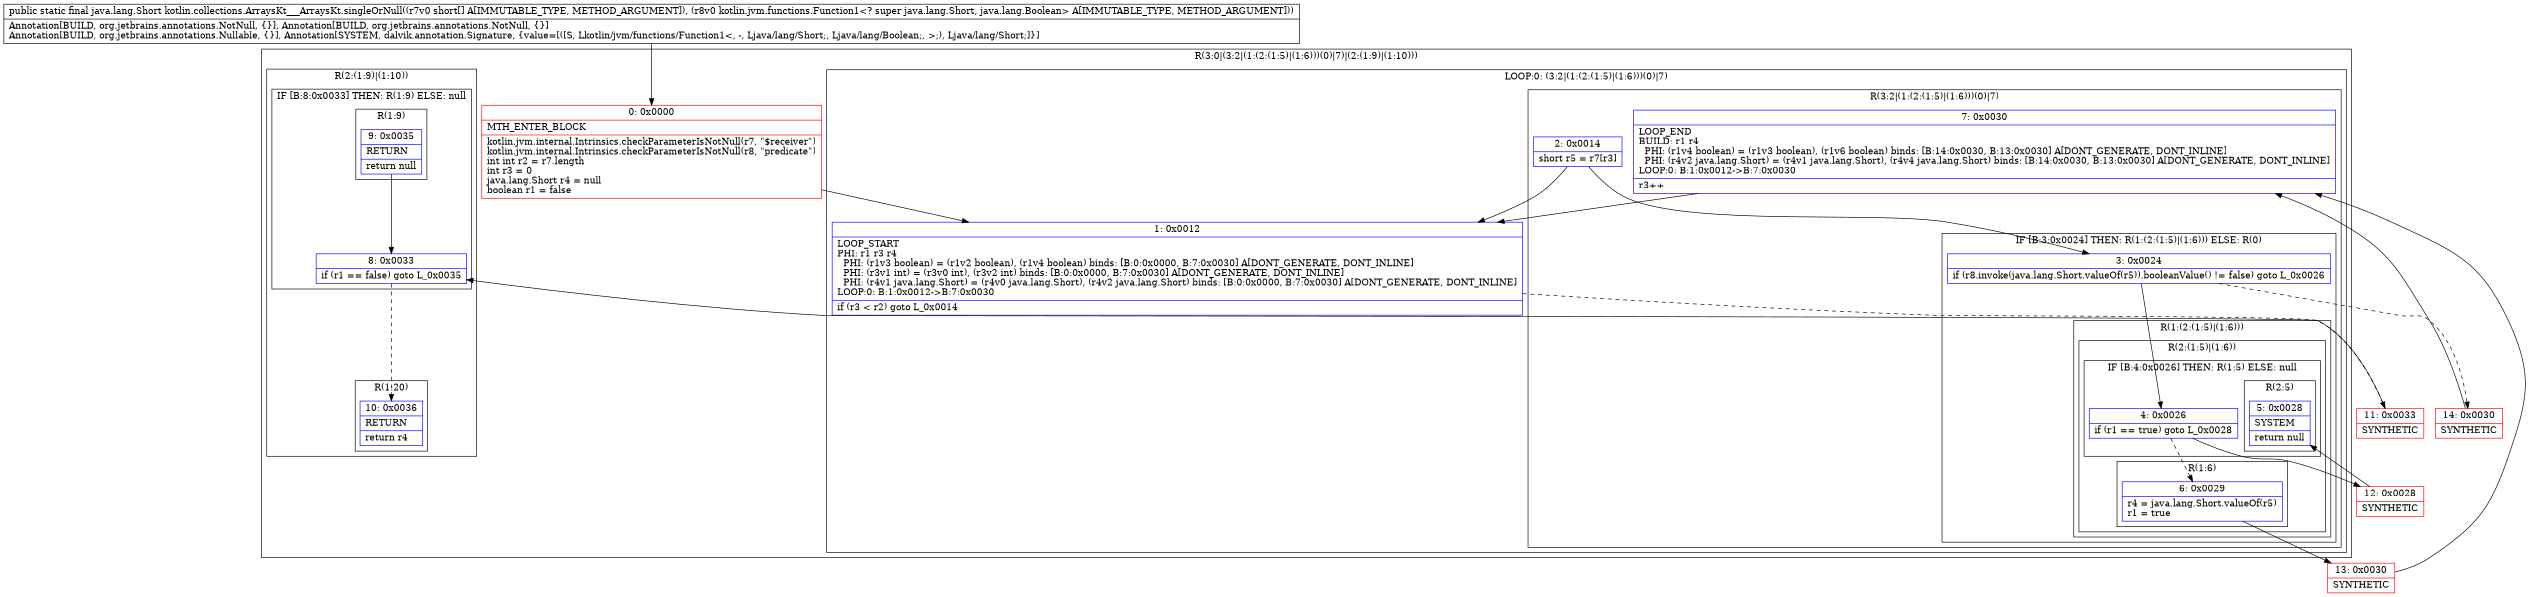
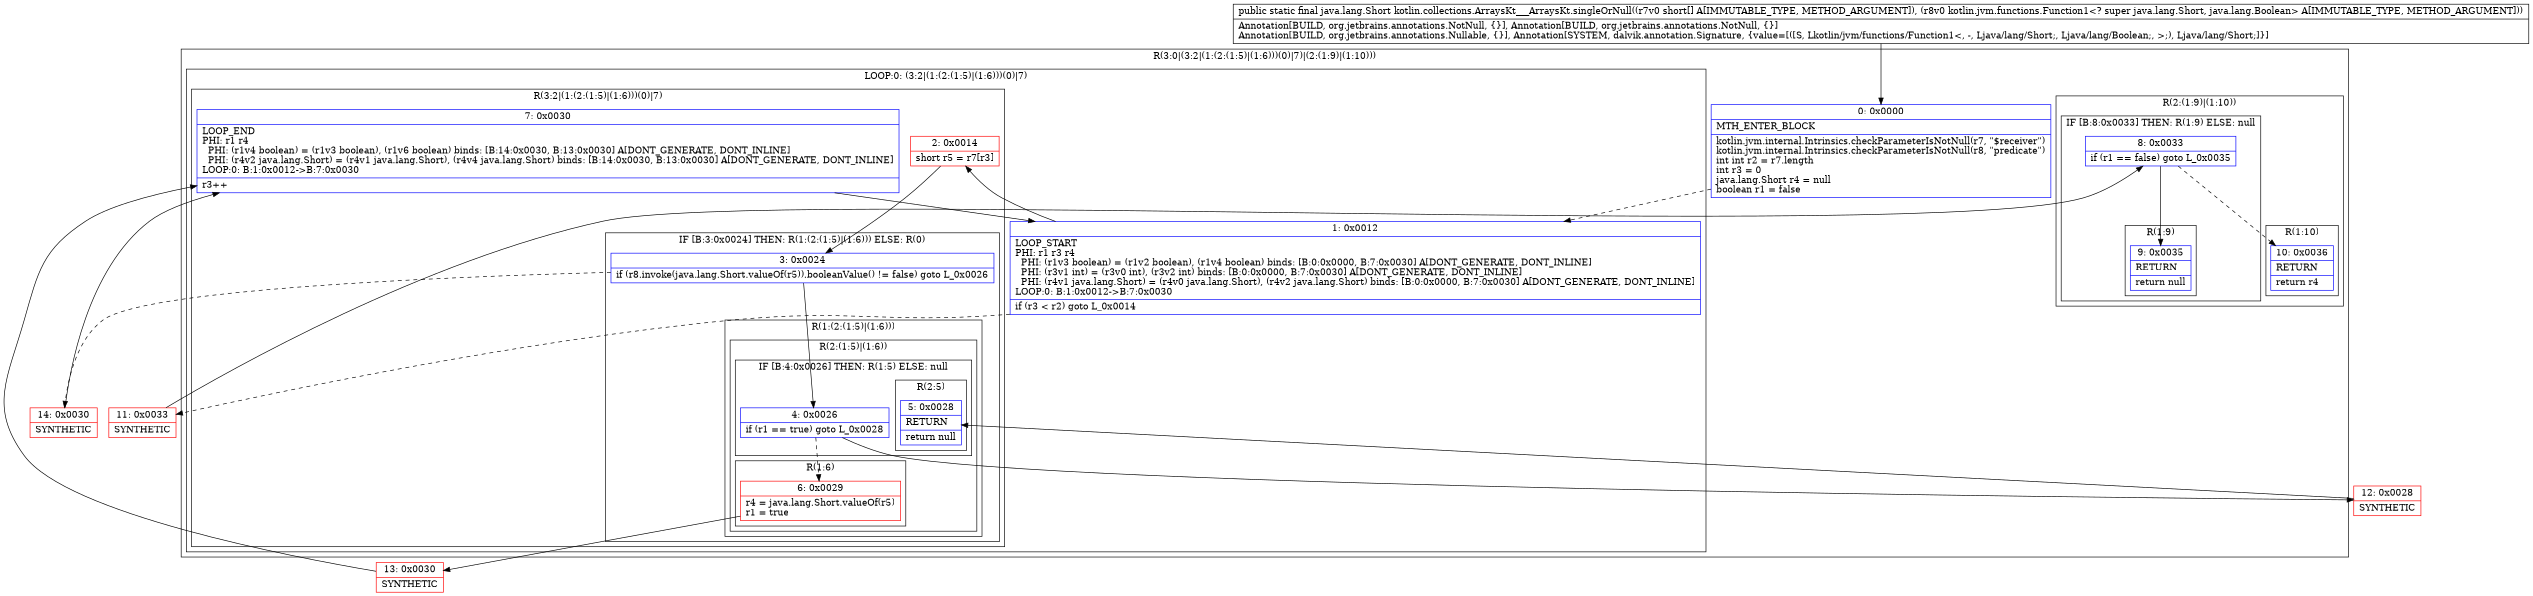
(1670, 142) -> (227, 141)
(652, 152) -> (1881, 151)
(1578, 152) -> (955, 151)
(1532, 198) -> (1009, 202)
(892, 205) -> (1641, 205)
(391, 211) -> (2161, 203)
(391, 388) -> (2302, 233)
(2275, 423) -> (927, 422)
(2202, 501) -> (821, 501)
